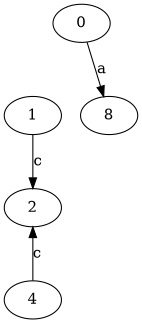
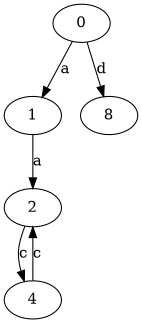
none -> (60, 65)
(102, 69) -> (102, 69)
(38, 162) -> (38, 162)
none -> (19, 248)
